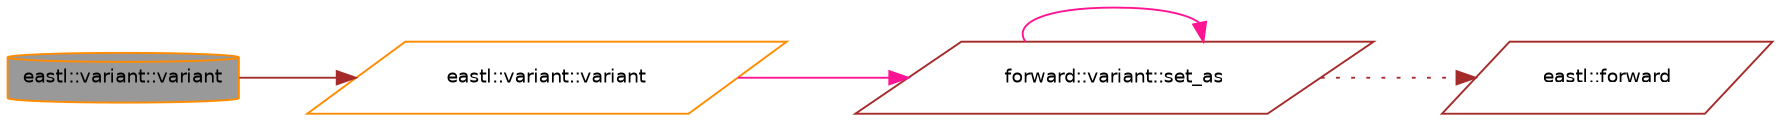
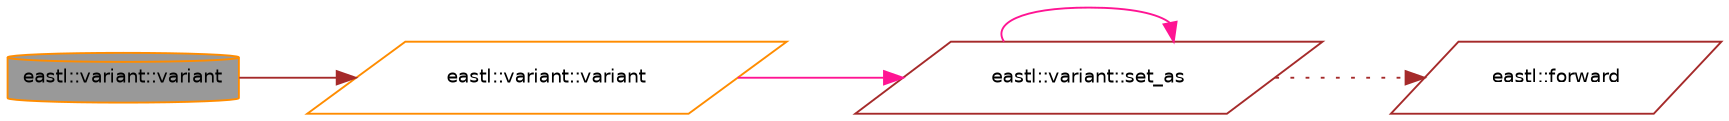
(1114, 78) -> (1089, 78)
